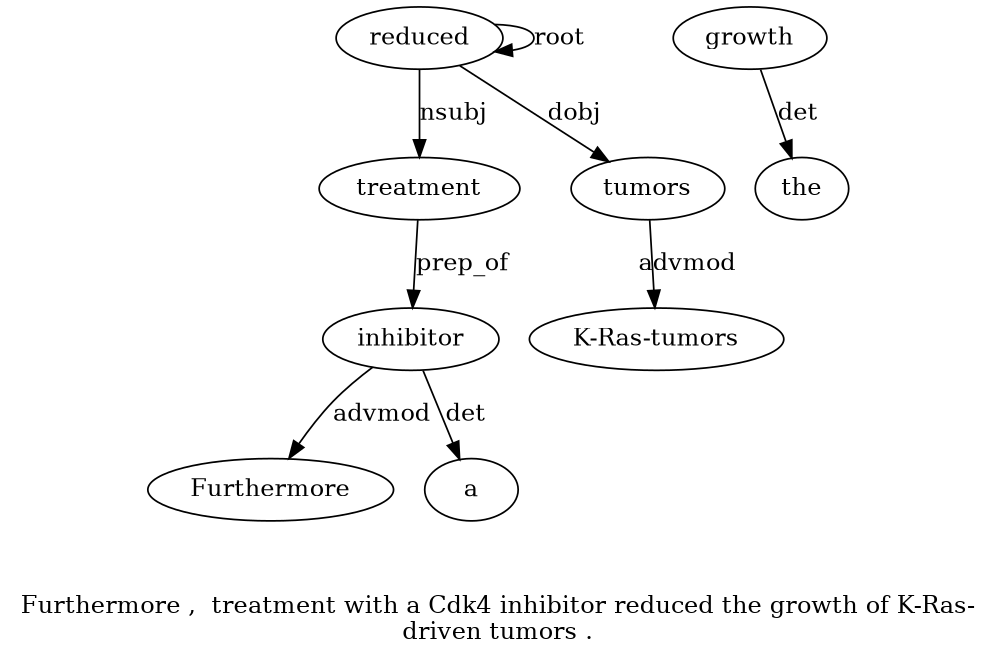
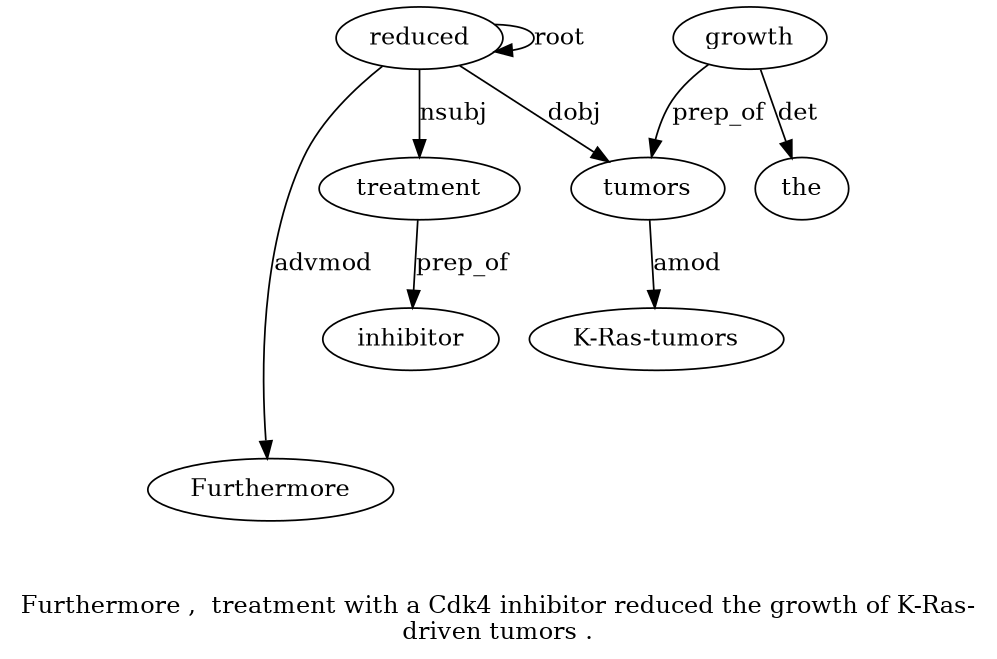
none -> (675, 97)
(688, 264) -> (688, 264)
(332, 402) -> (278, 237)
(471, 490) -> none
